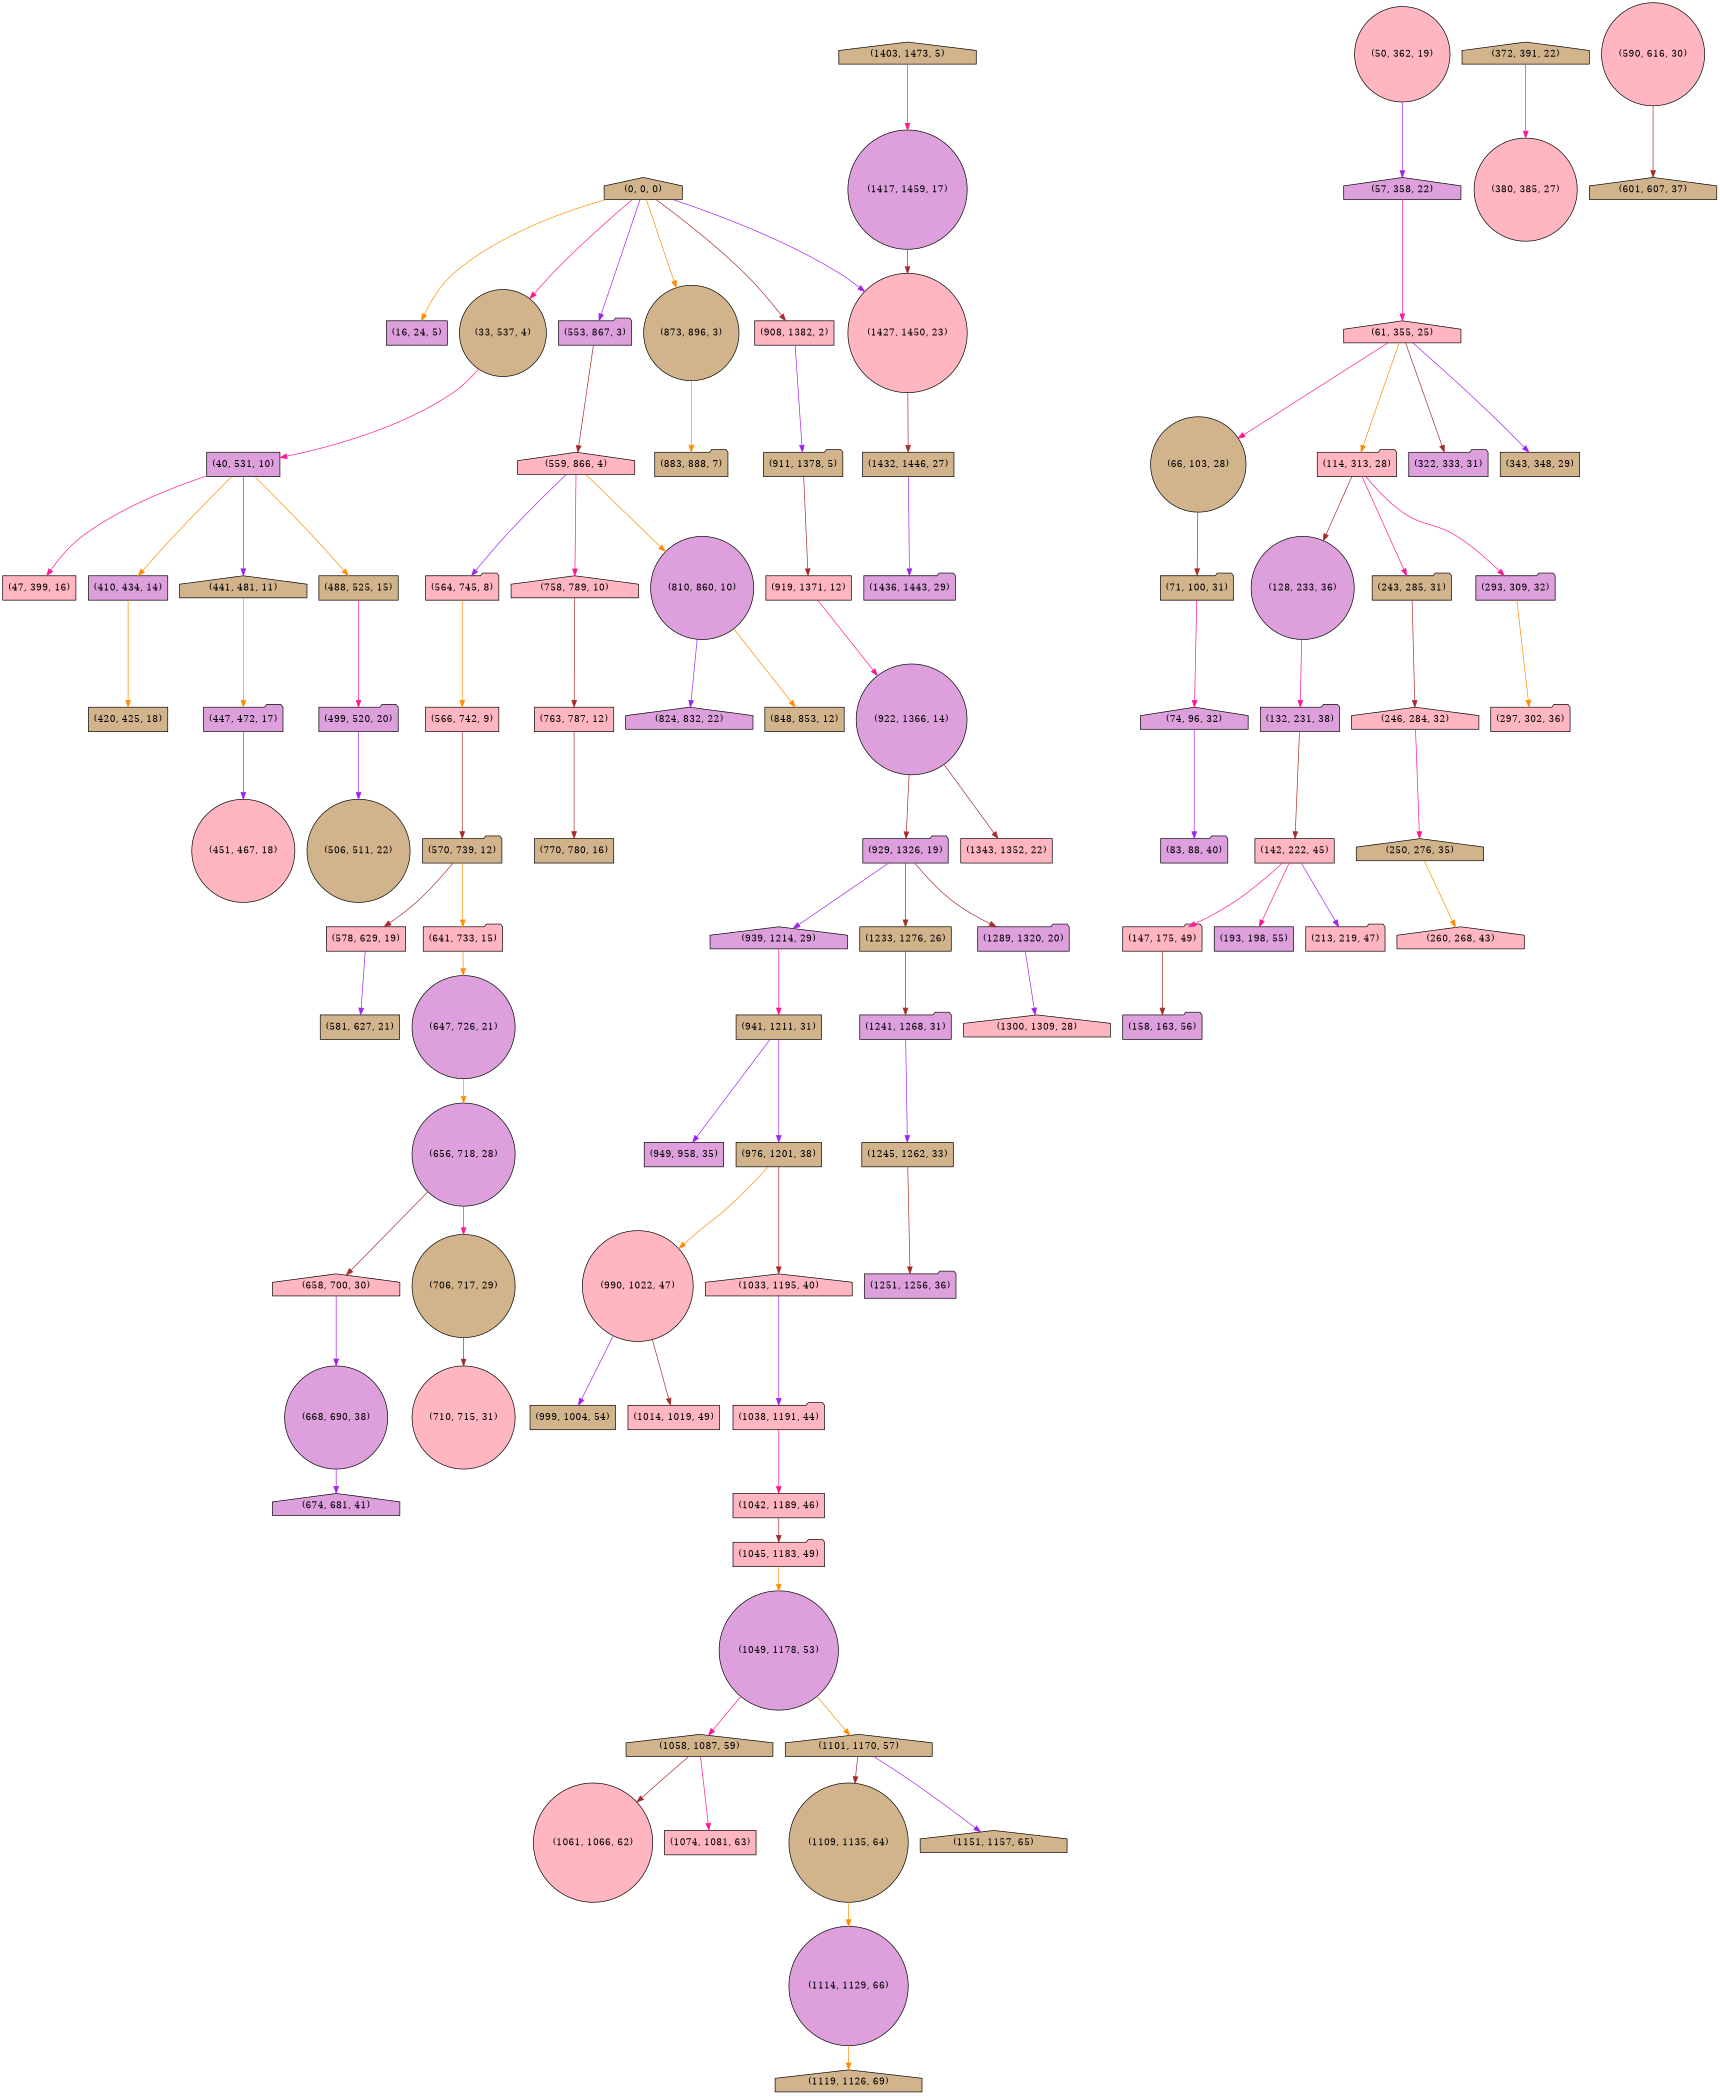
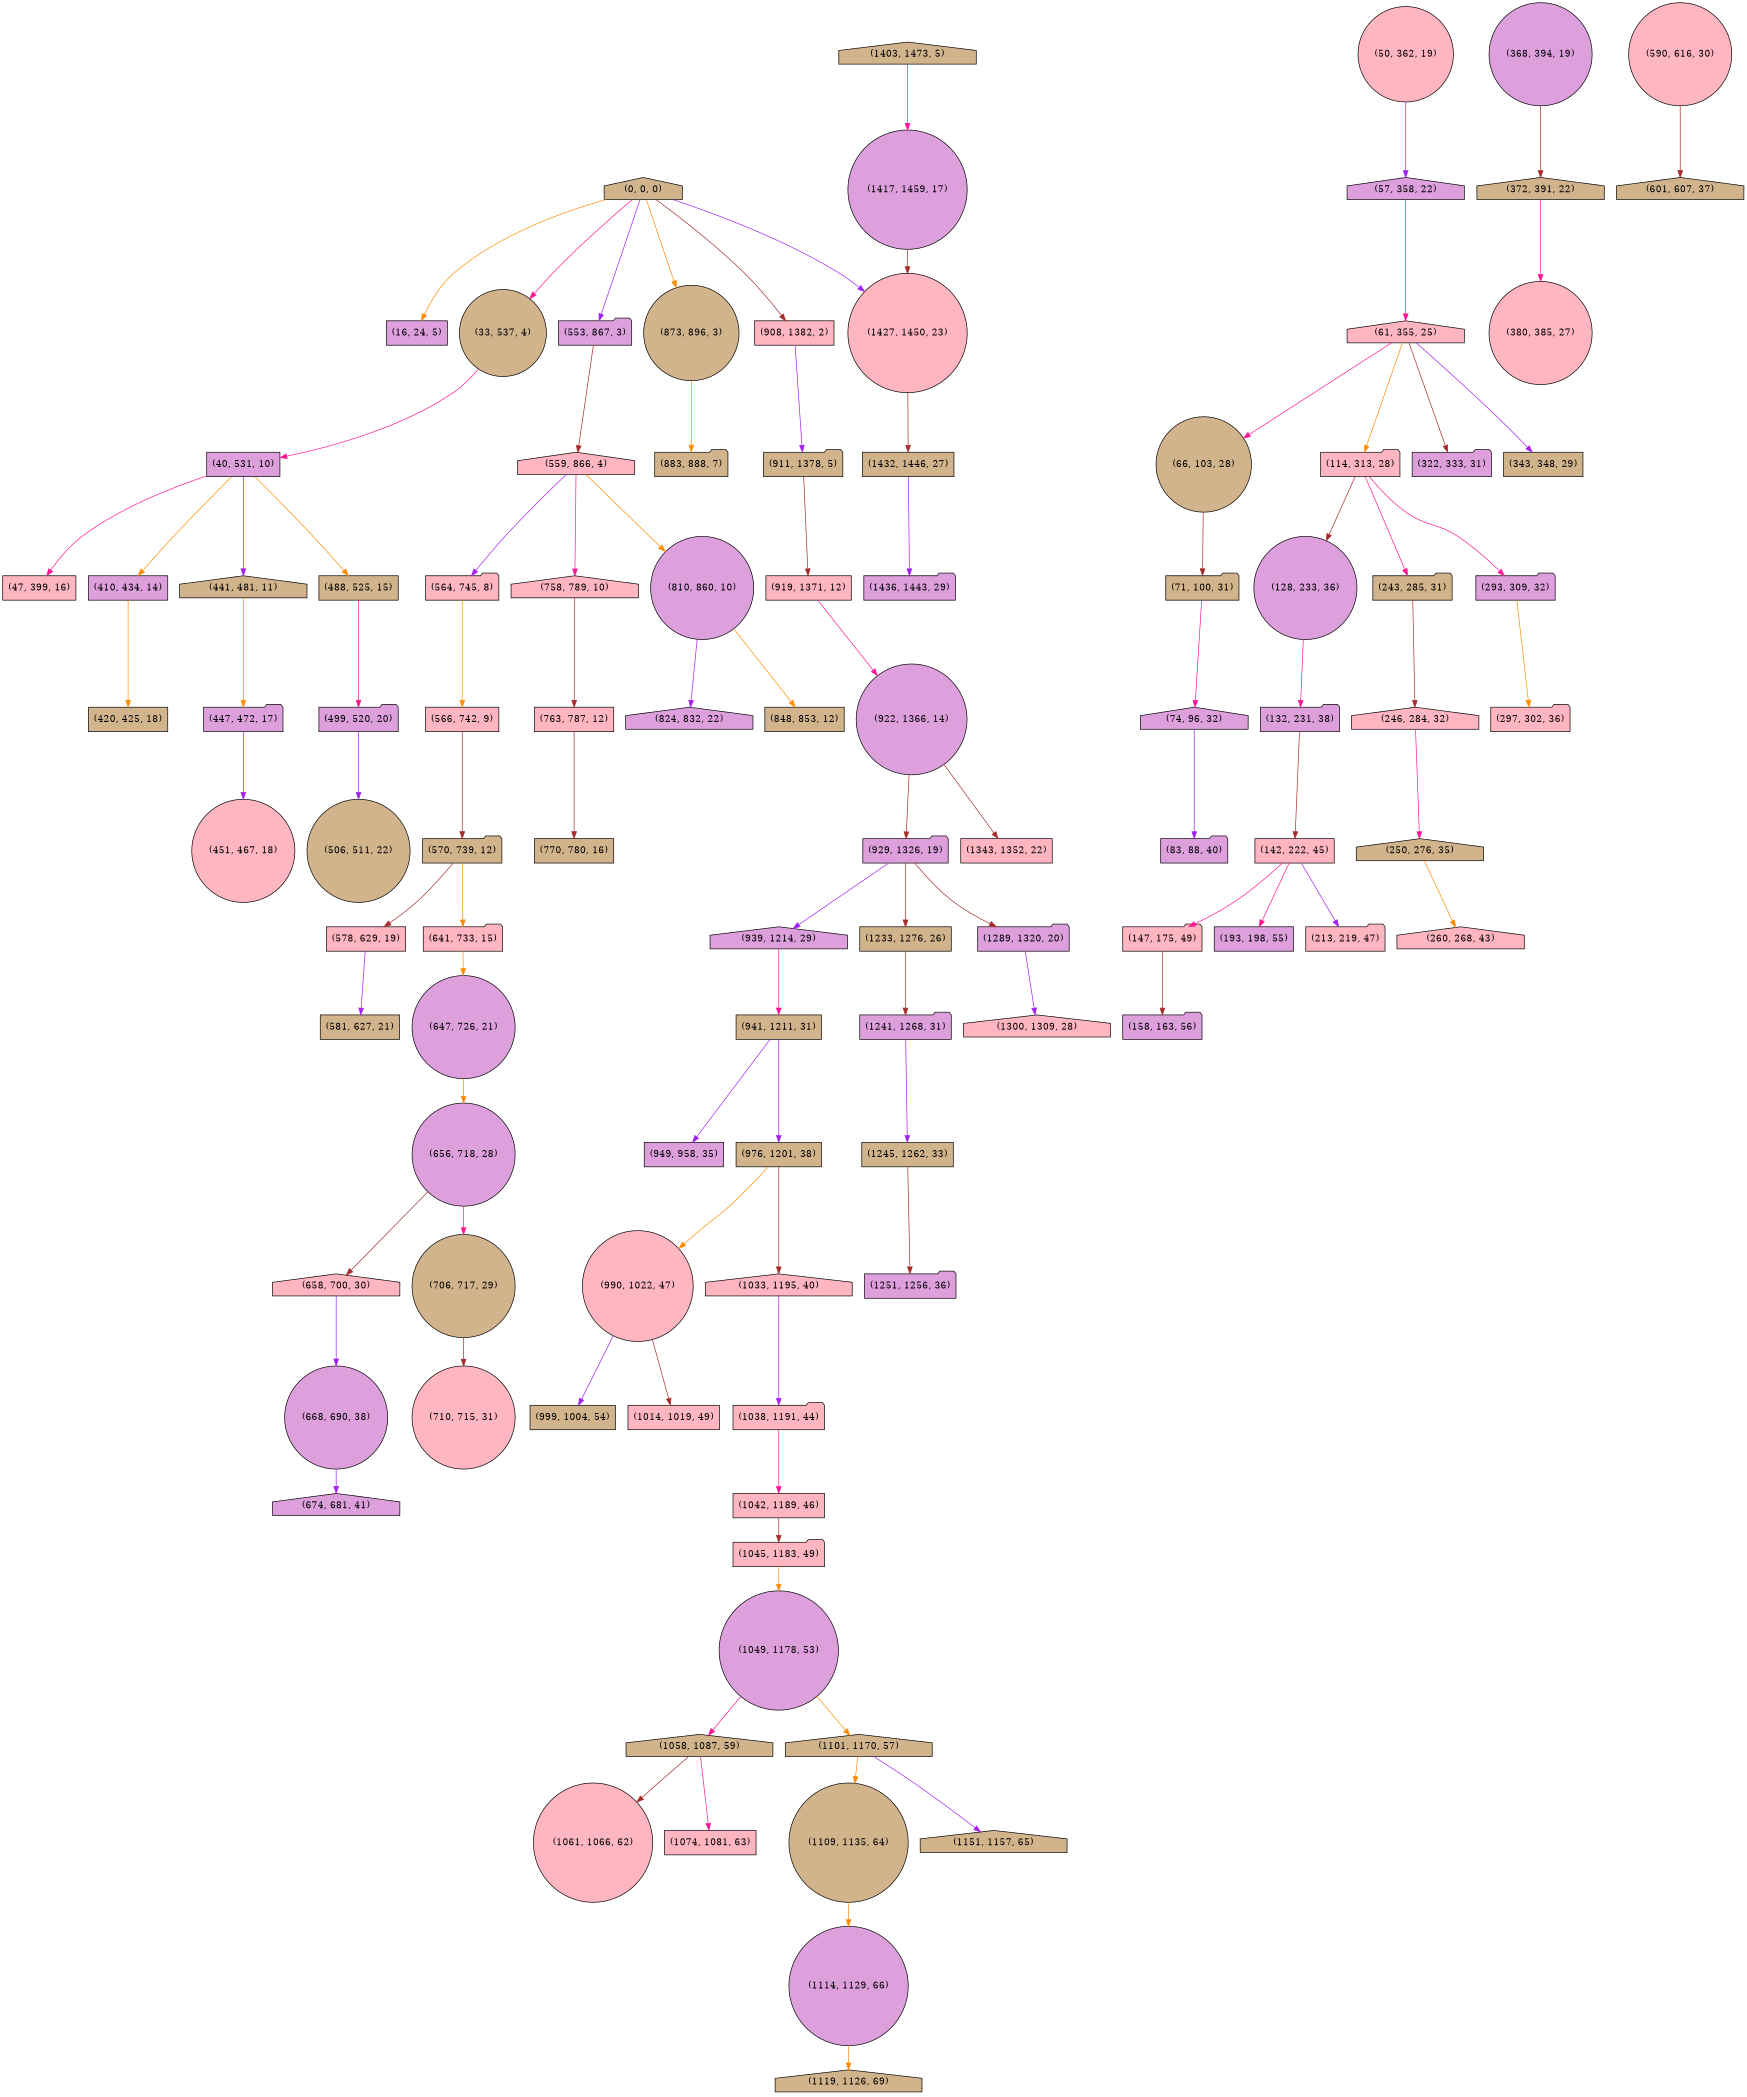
none -> (1541, 54)
(857, 1766) -> (857, 1766)
